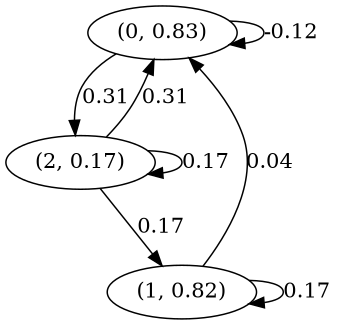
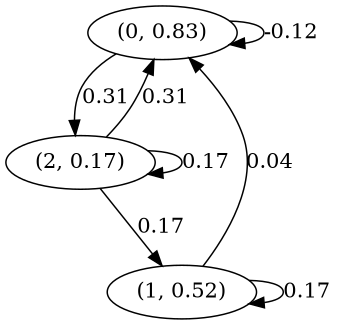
(182, 292) -> (182, 292)
